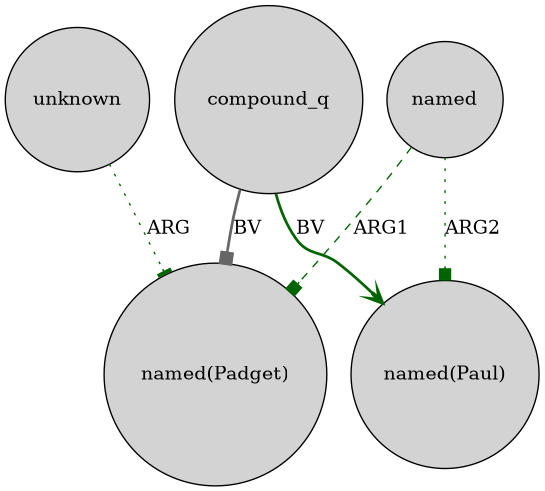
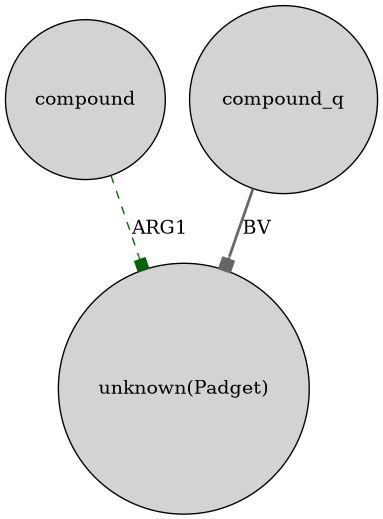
(77, 100) -> none
(445, 100) -> (85, 100)
(215, 375) -> (184, 389)
(445, 375) -> none
